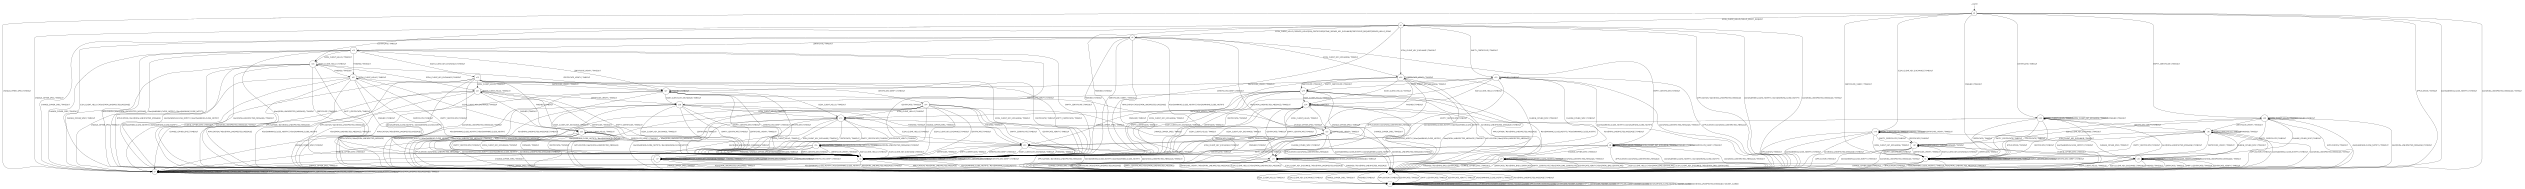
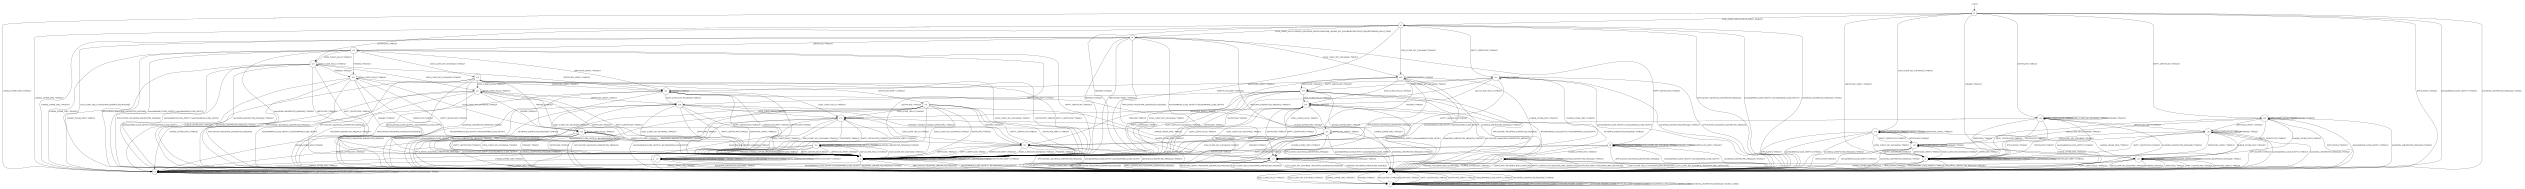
(219, 100) -> none
(1083, 126) -> (1059, 122)
